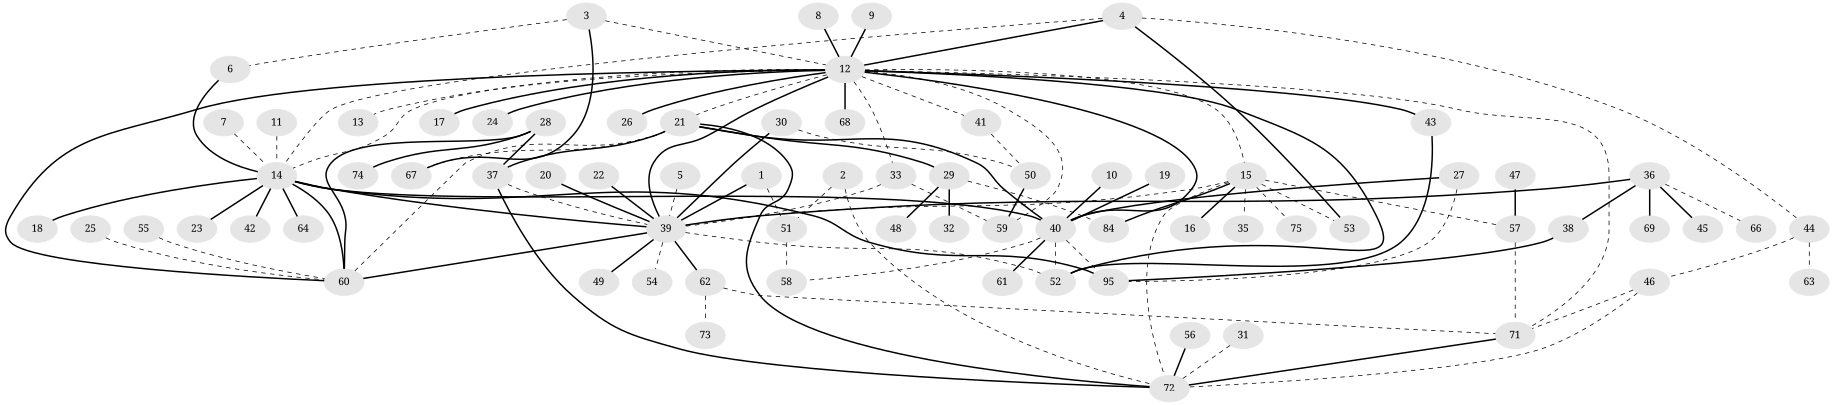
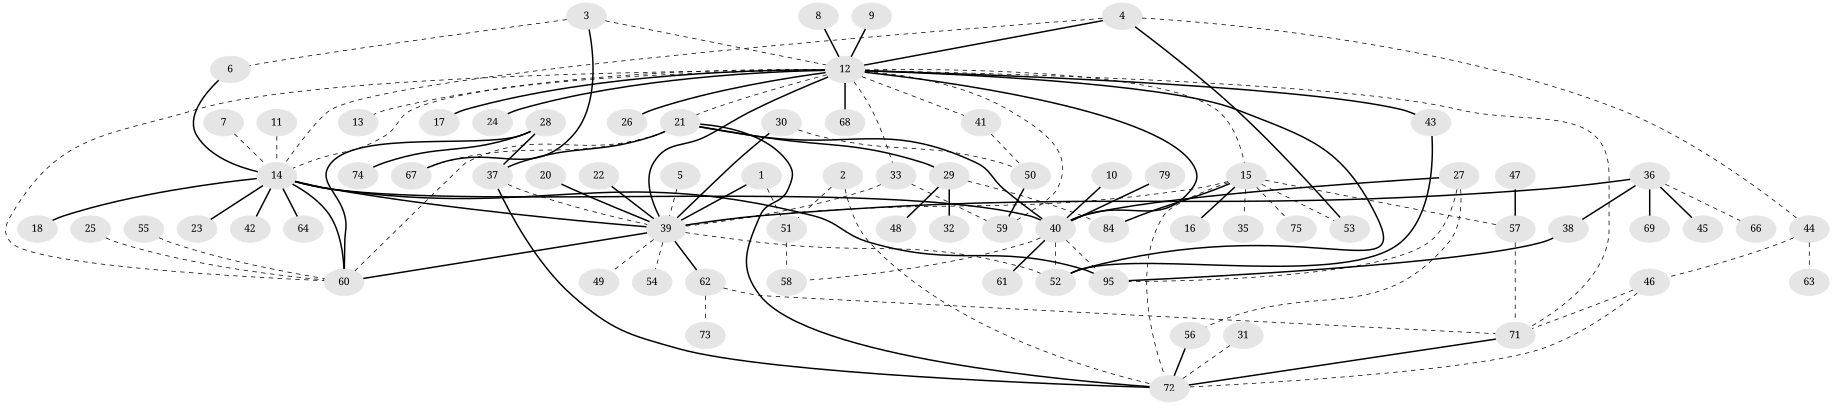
(227, 103) -> (227, 103)
(1165, 176) -> (1165, 176)
(633, 256) -> (633, 256)
none -> (1362, 295)
